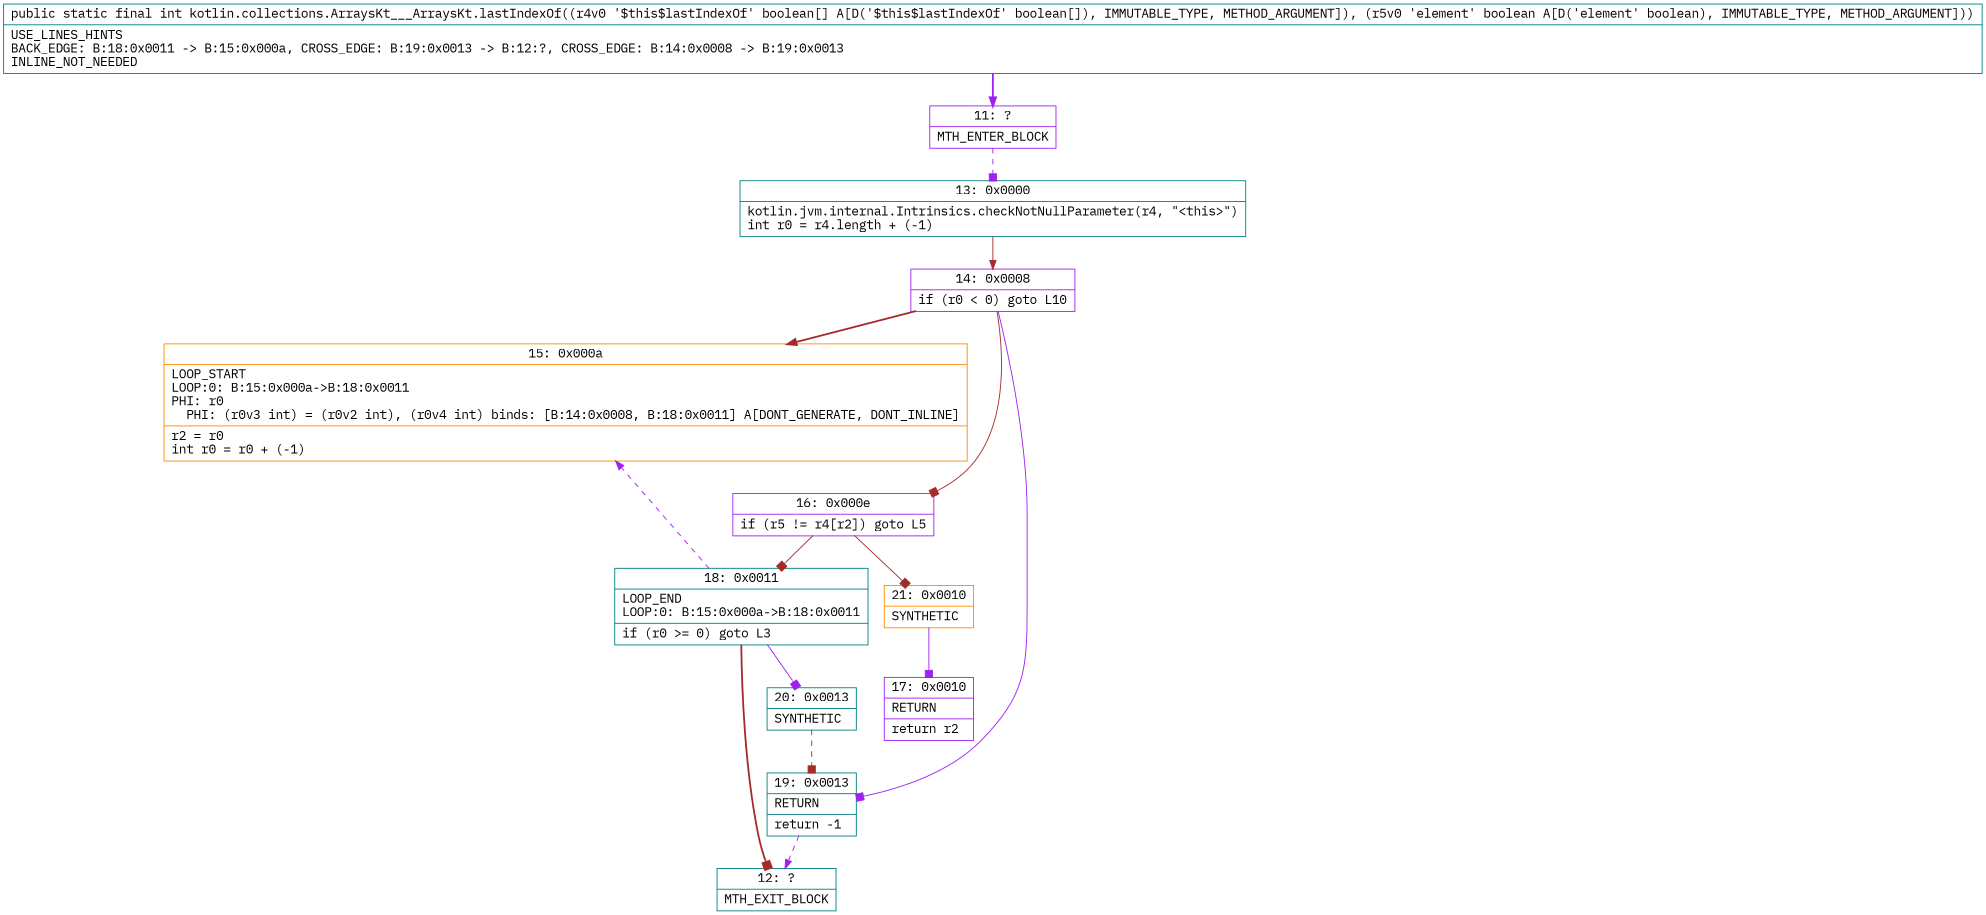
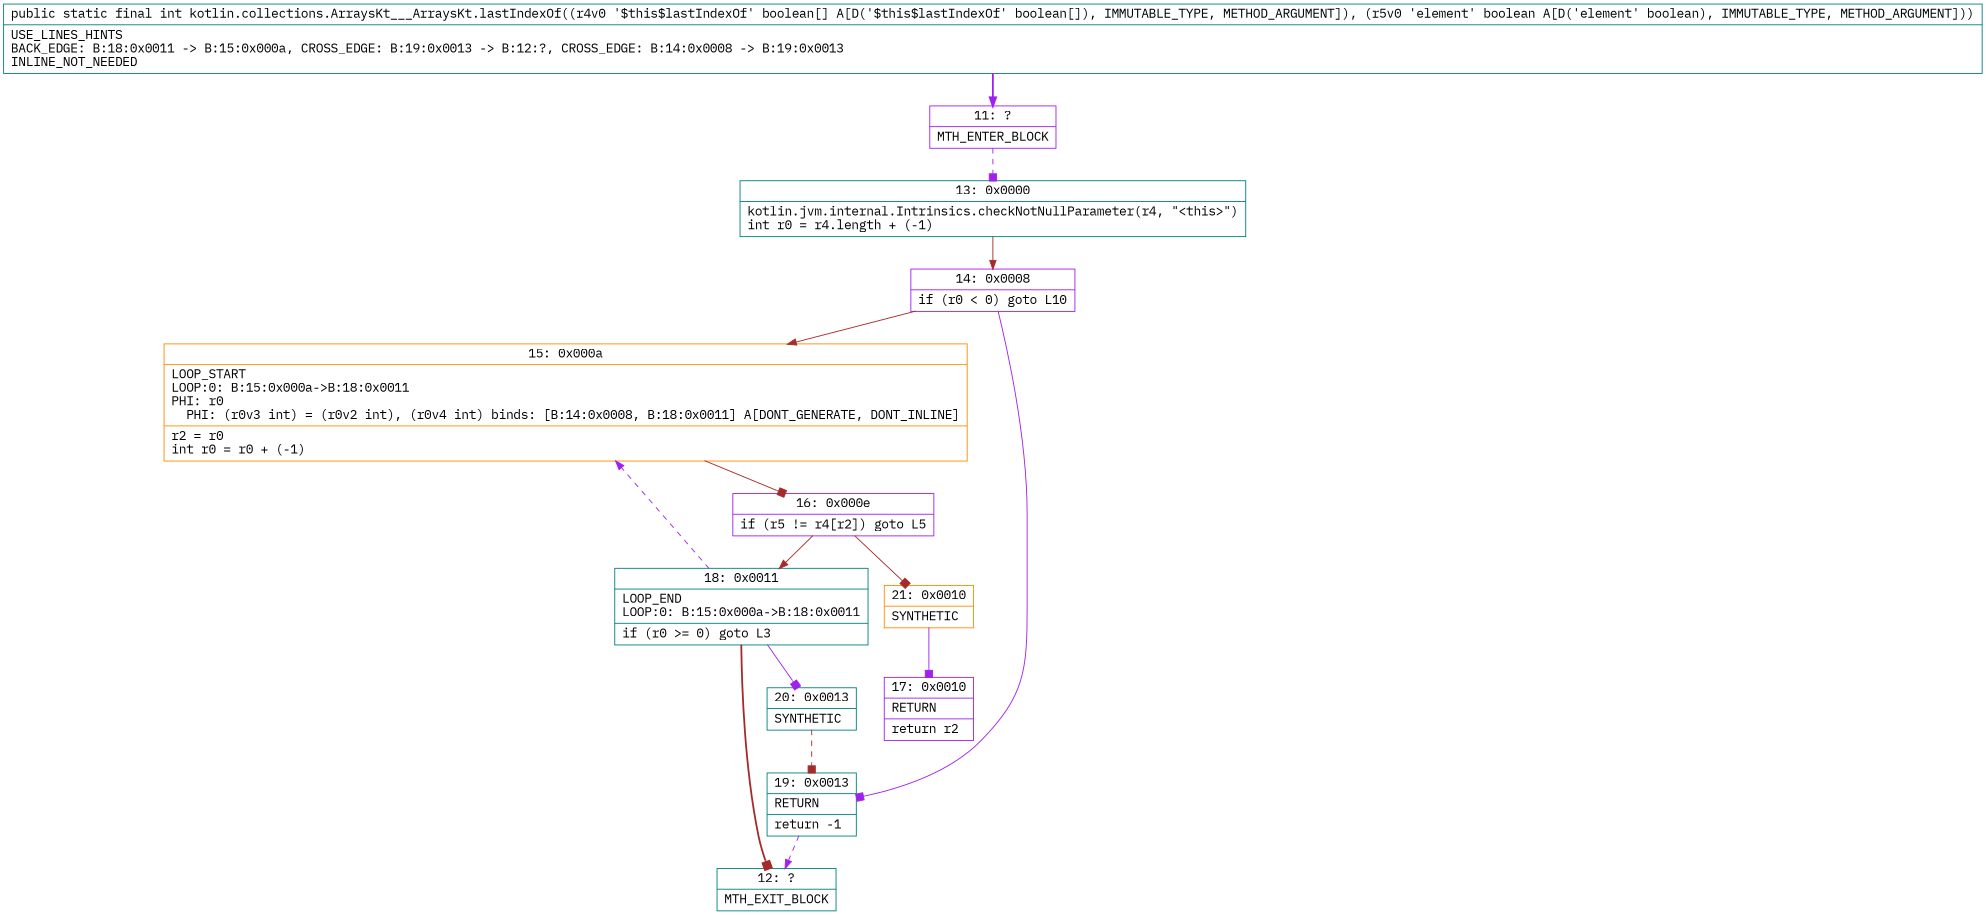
(856, 326) -> (856, 326)
(996, 411) -> (741, 476)
(799, 549) -> (799, 549)
